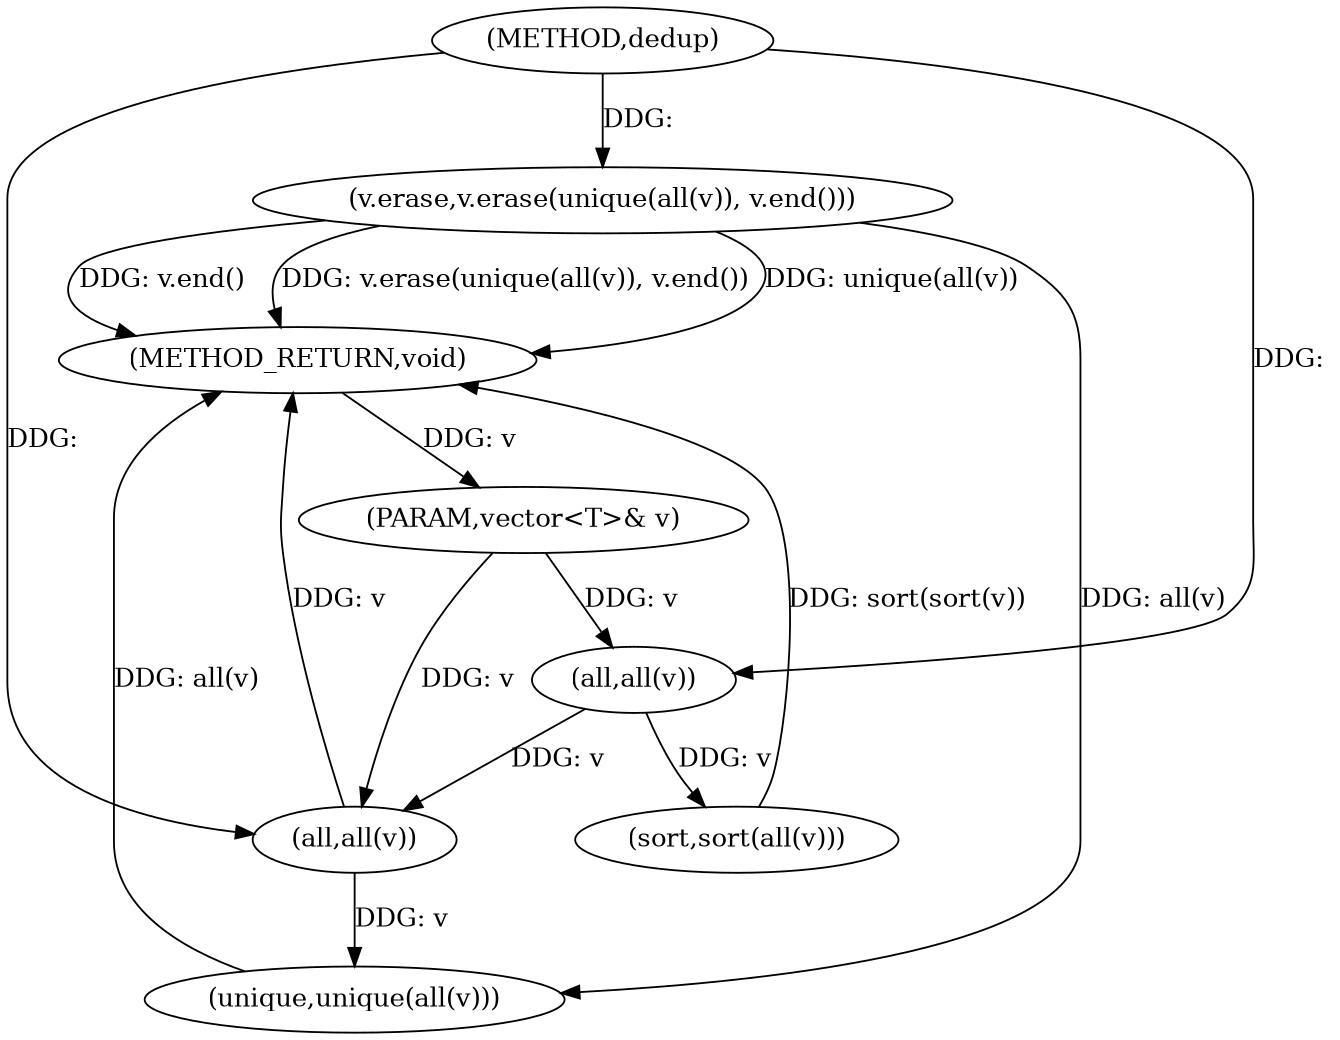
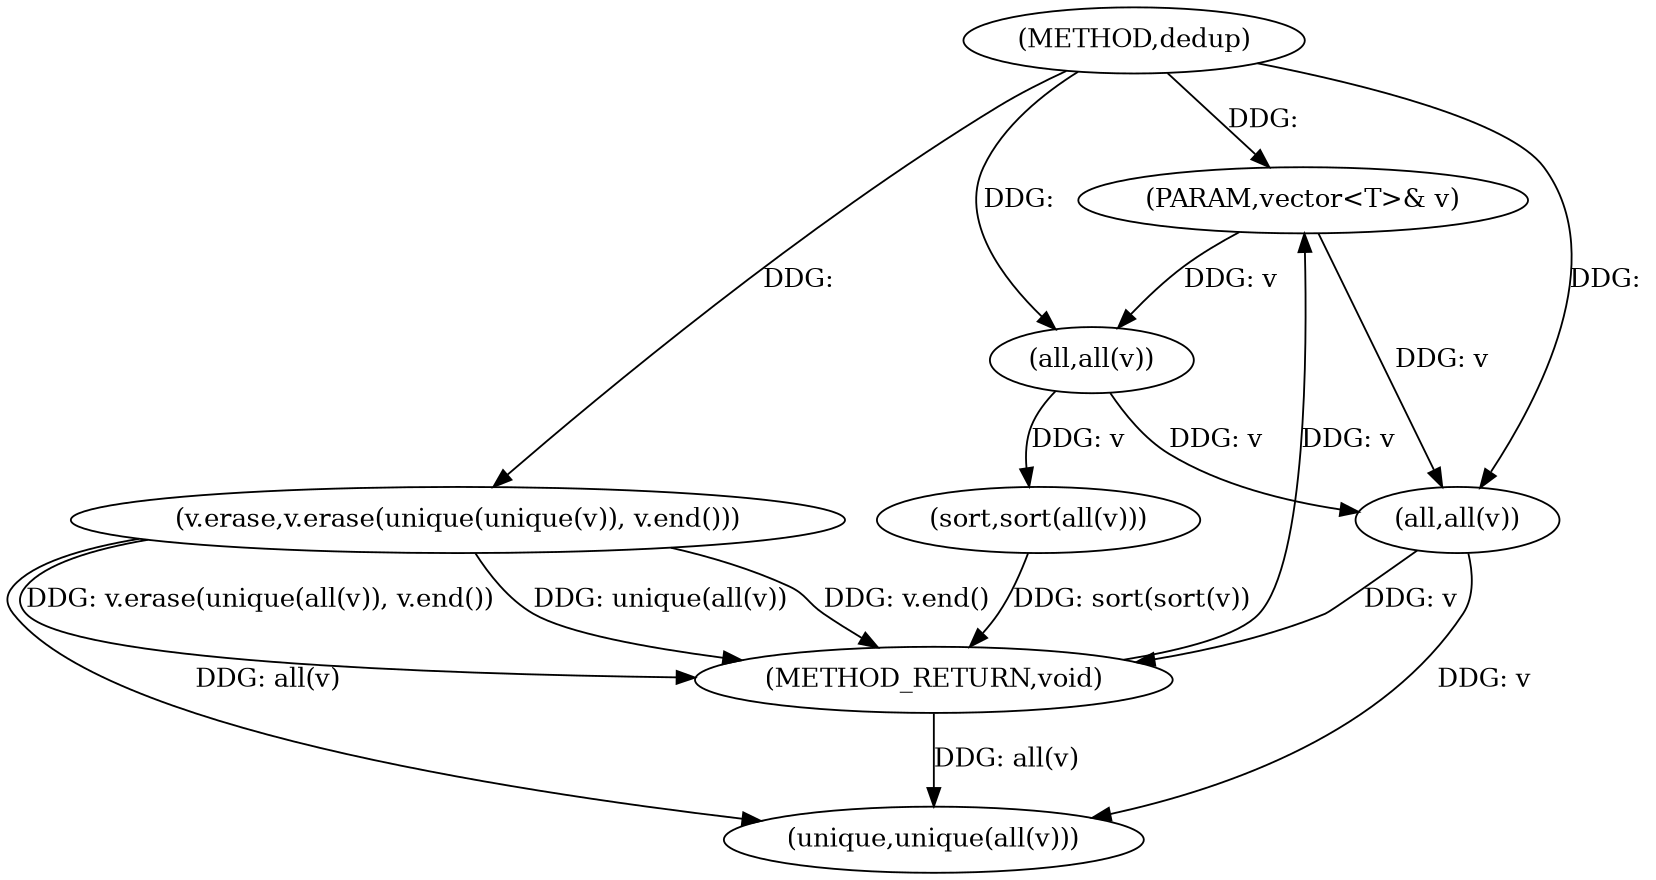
none -> (1211, 114)
(603, 200) -> (458, 520)
(114, 700) -> (934, 751)
